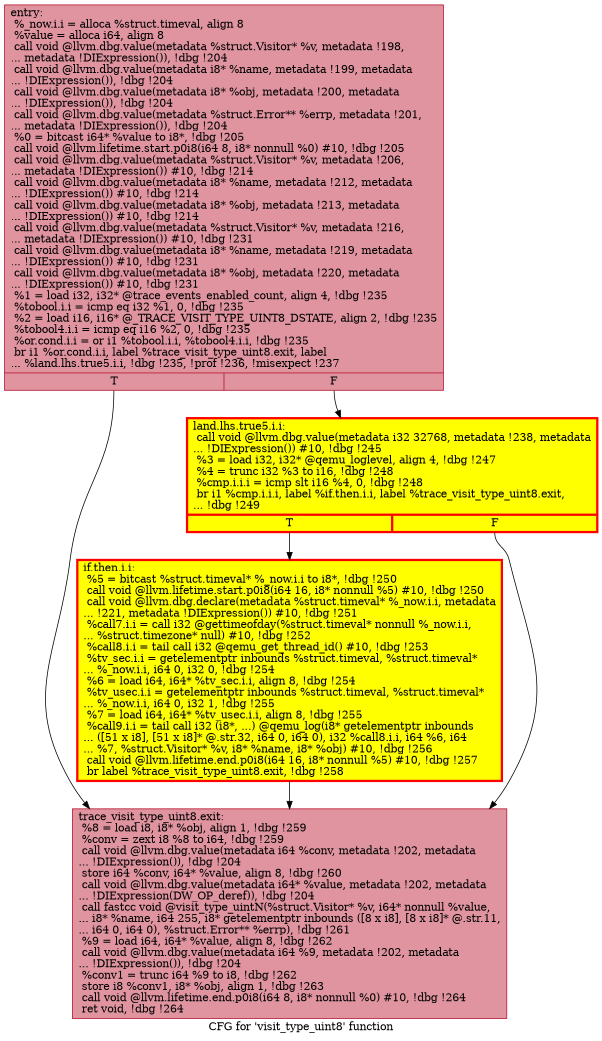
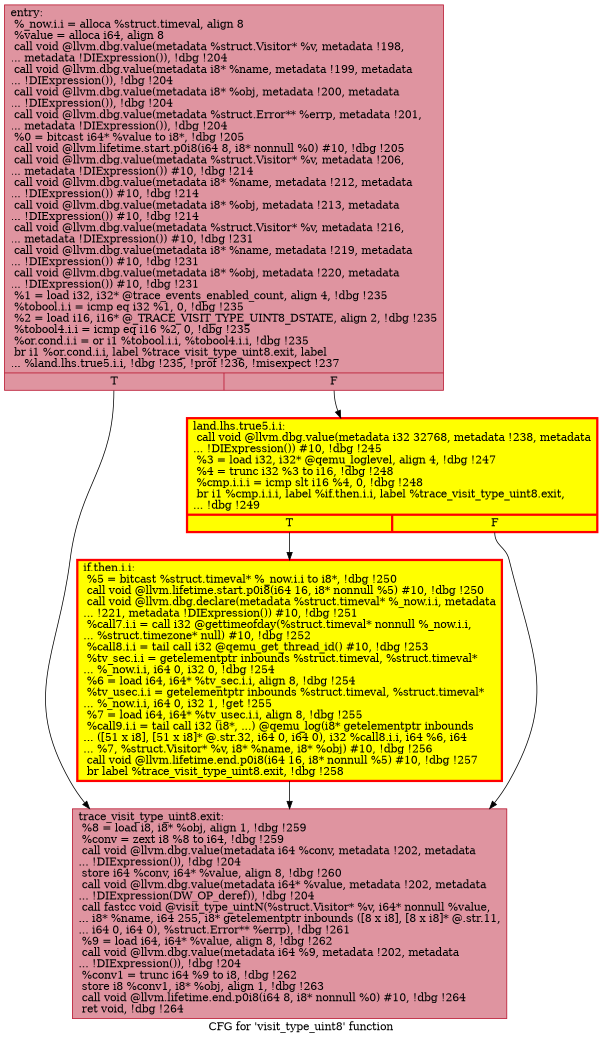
(179, 704) -> (178, 704)
